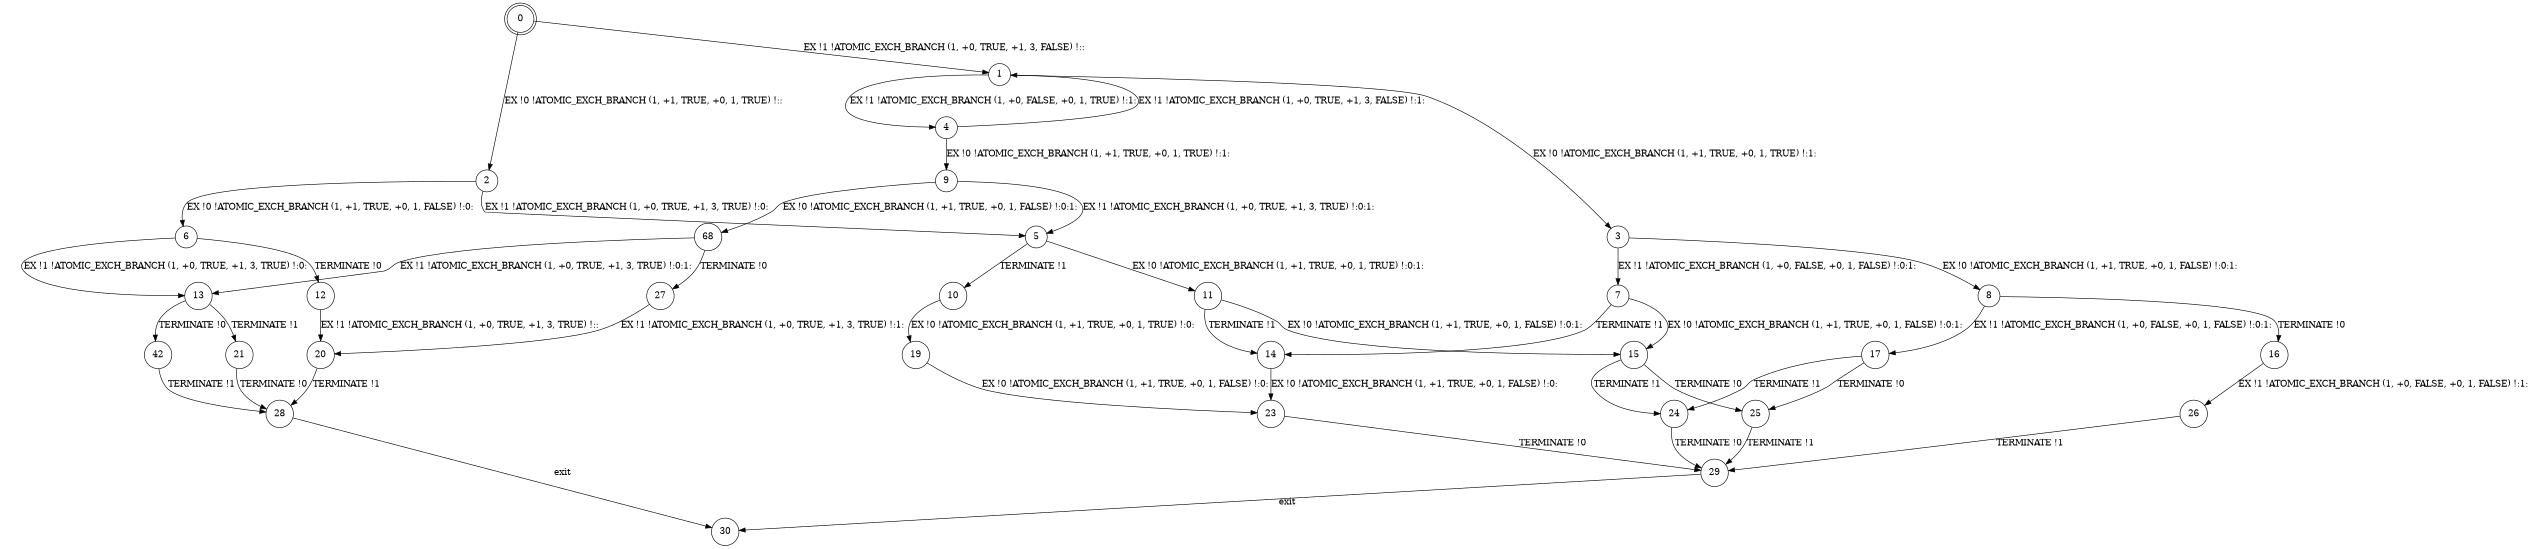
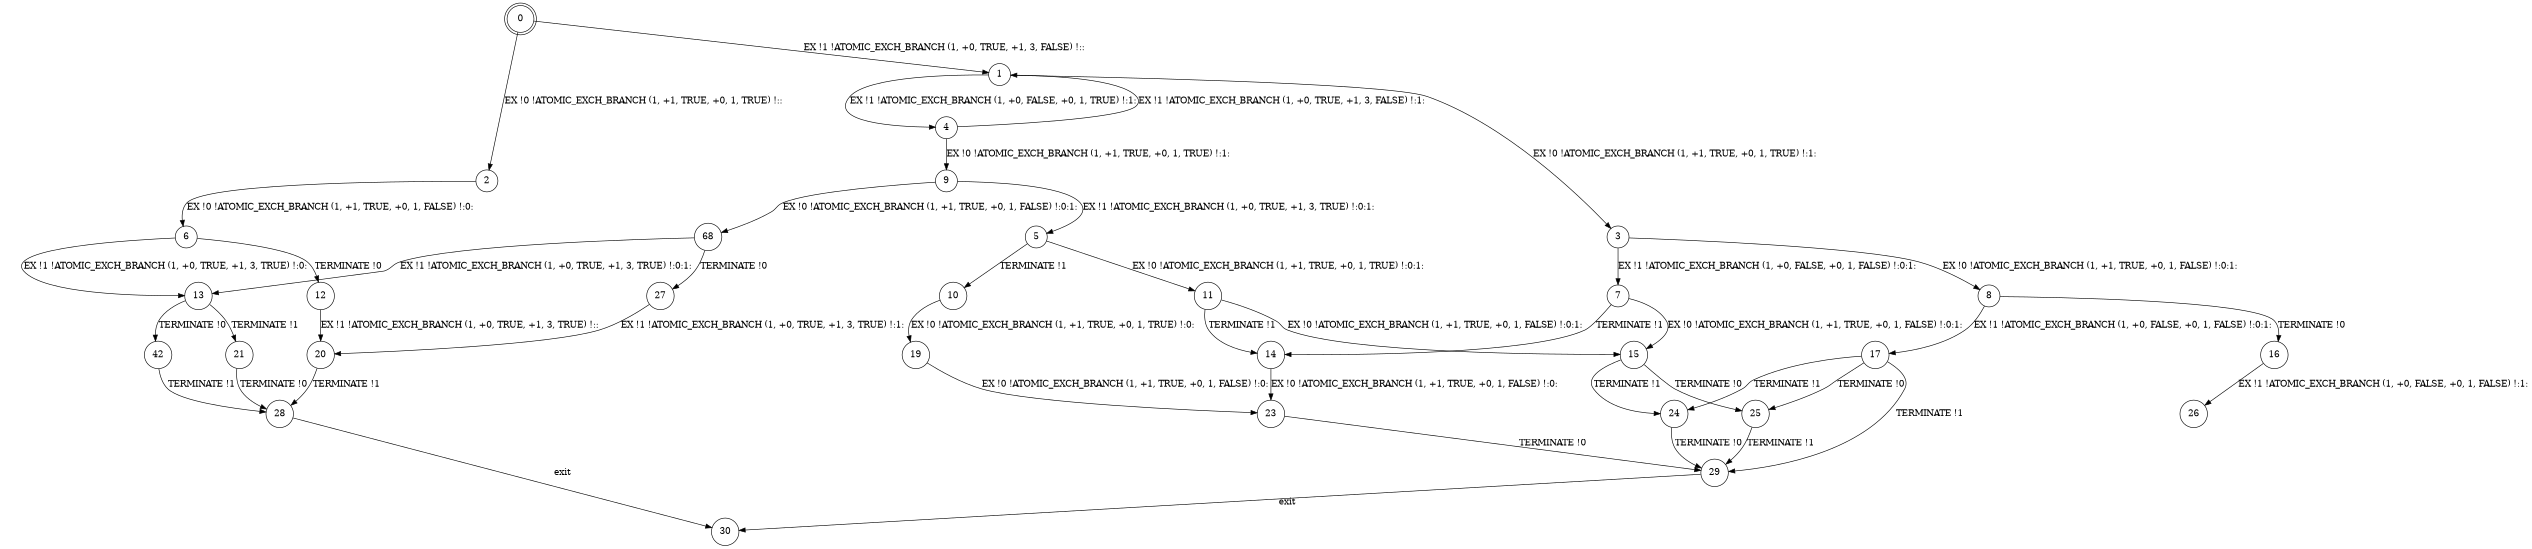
(727, 223) -> none
(1957, 444) -> (1846, 442)
